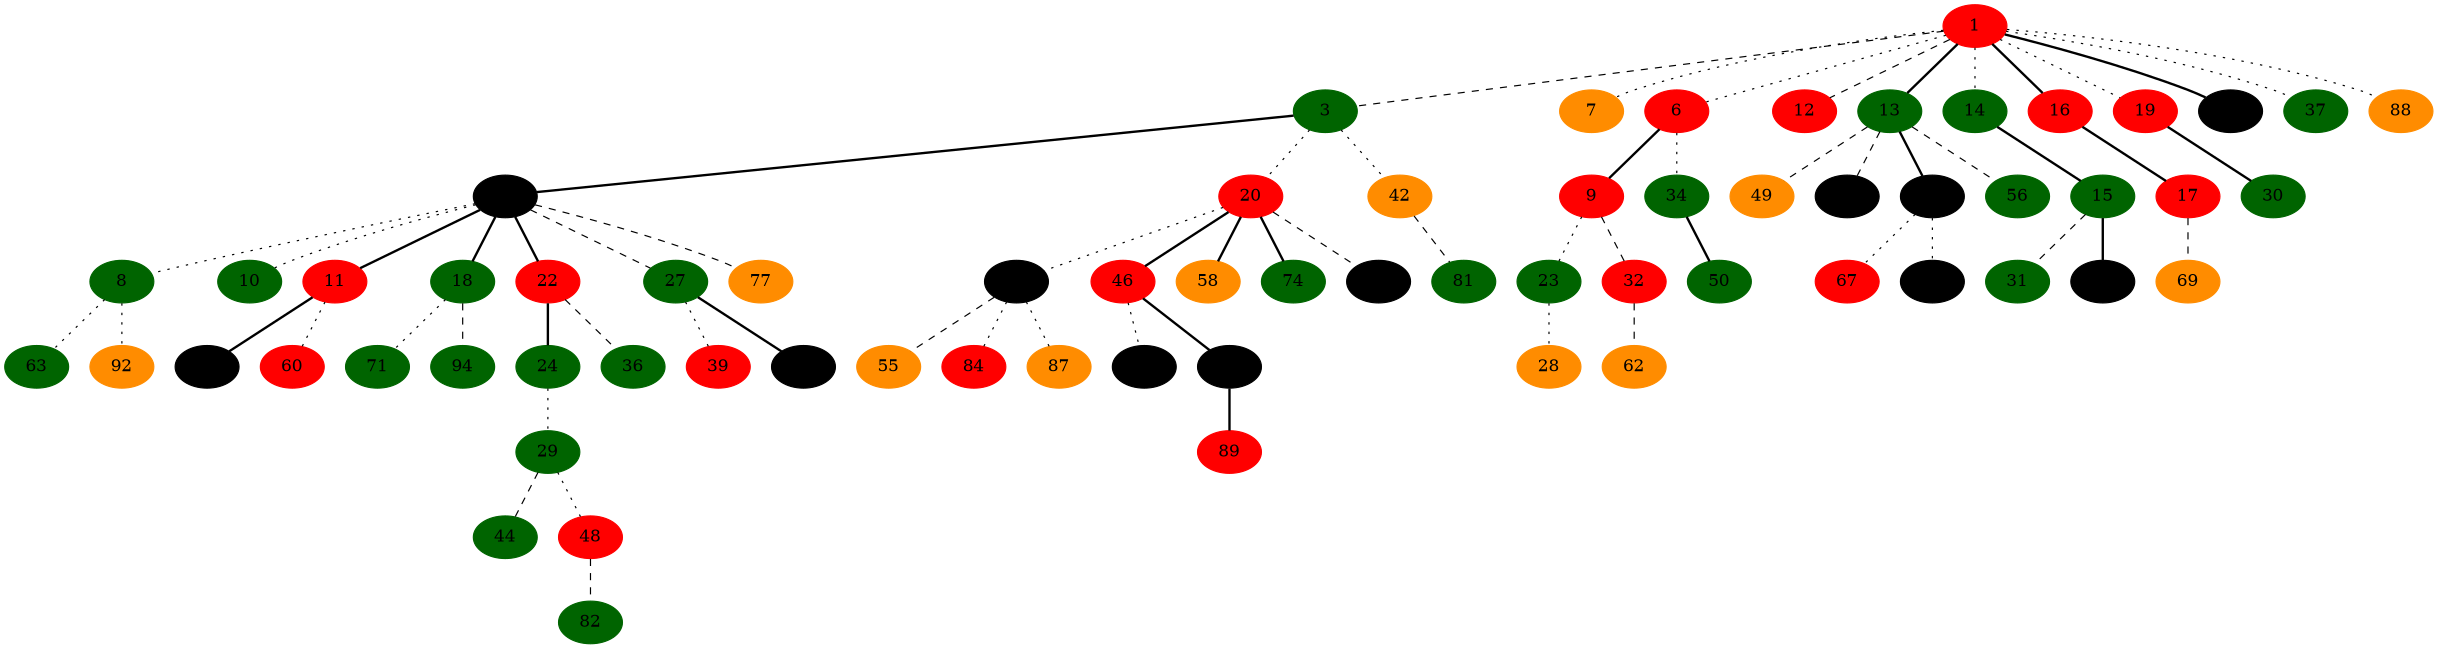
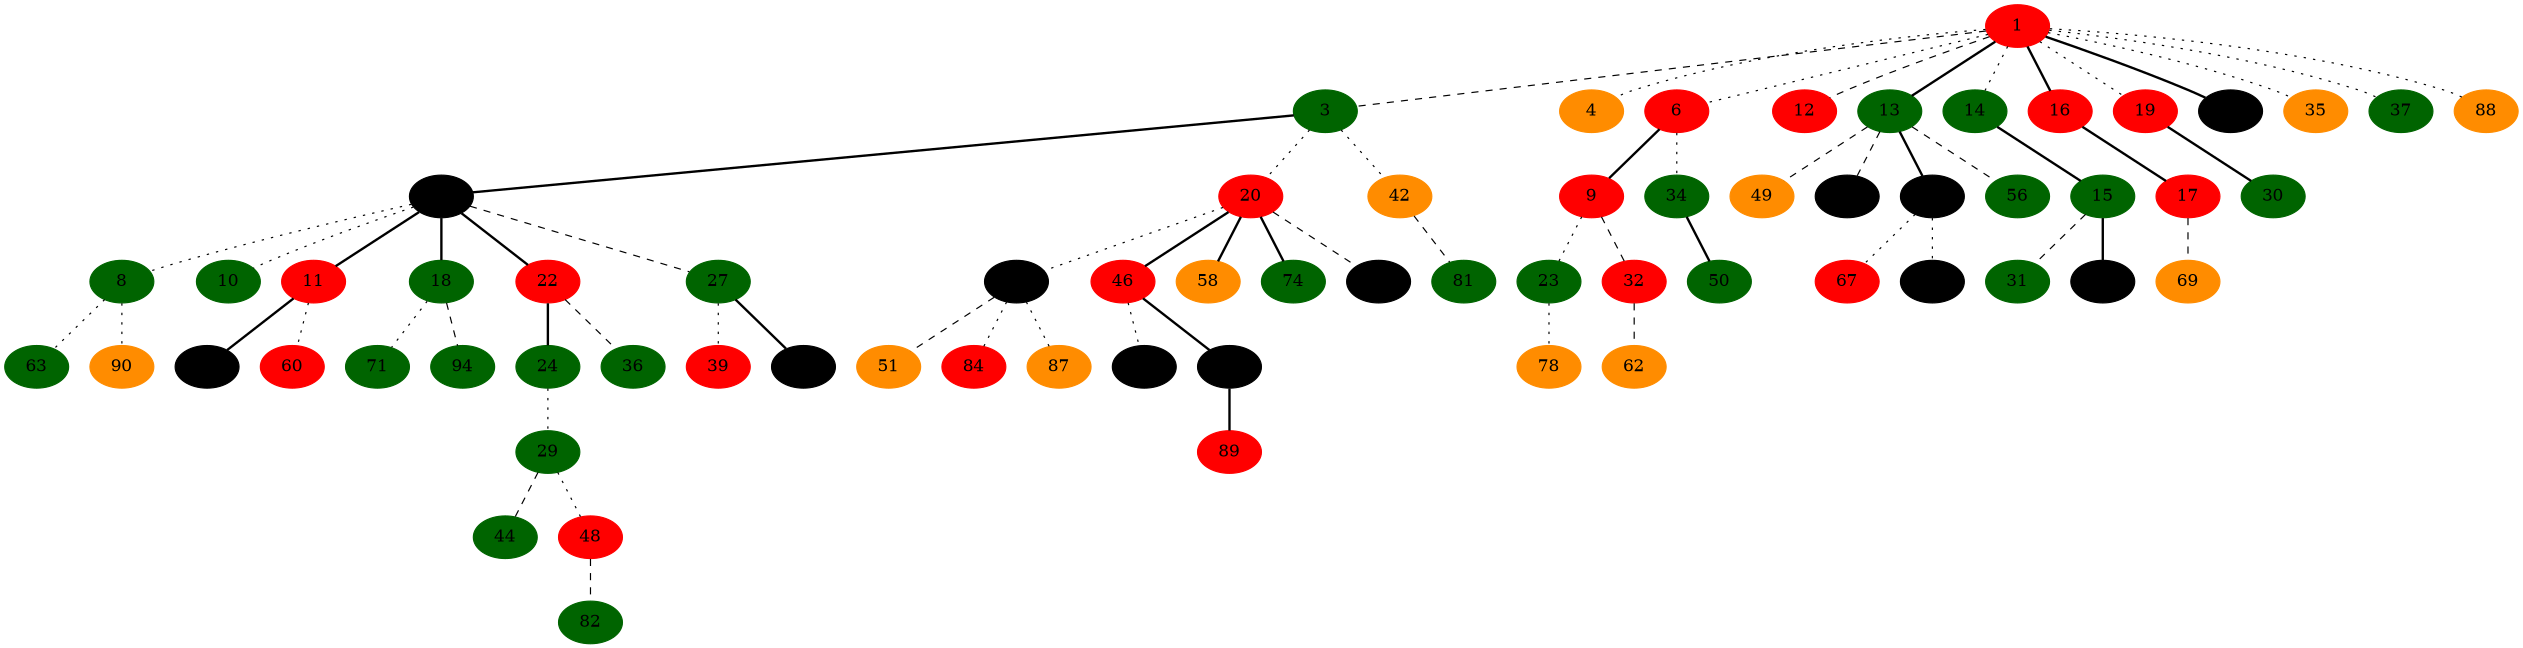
(1592, 111) -> (1592, 111)
none -> (2316, 111)
(761, 282) -> none
(122, 367) -> (122, 367)
(889, 367) -> (889, 367)
(1549, 367) -> (1549, 367)
